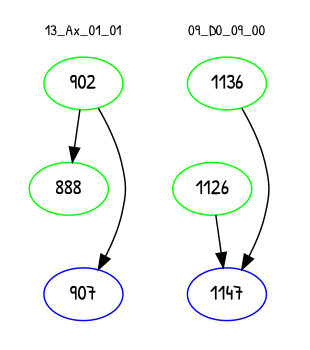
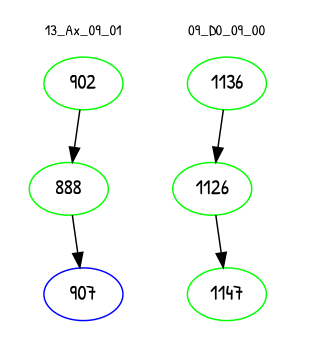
(83, 31) -> (83, 31)
(125, 181) -> (75, 234)
(268, 181) -> (221, 129)
(227, 294) -> (227, 294)
